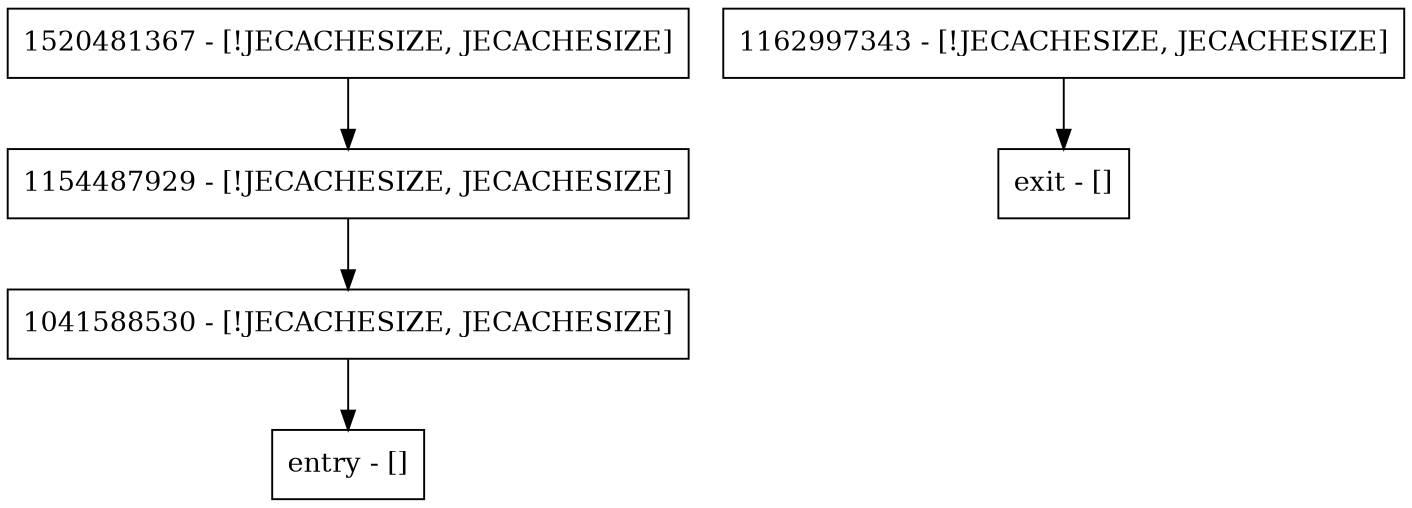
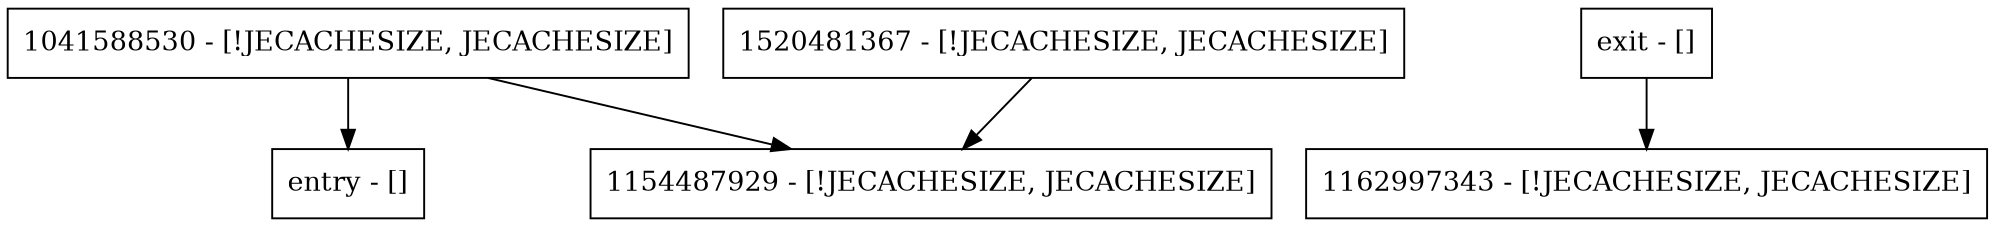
(1064, 104) -> (1647, 104)
(348, 244) -> (630, 111)
